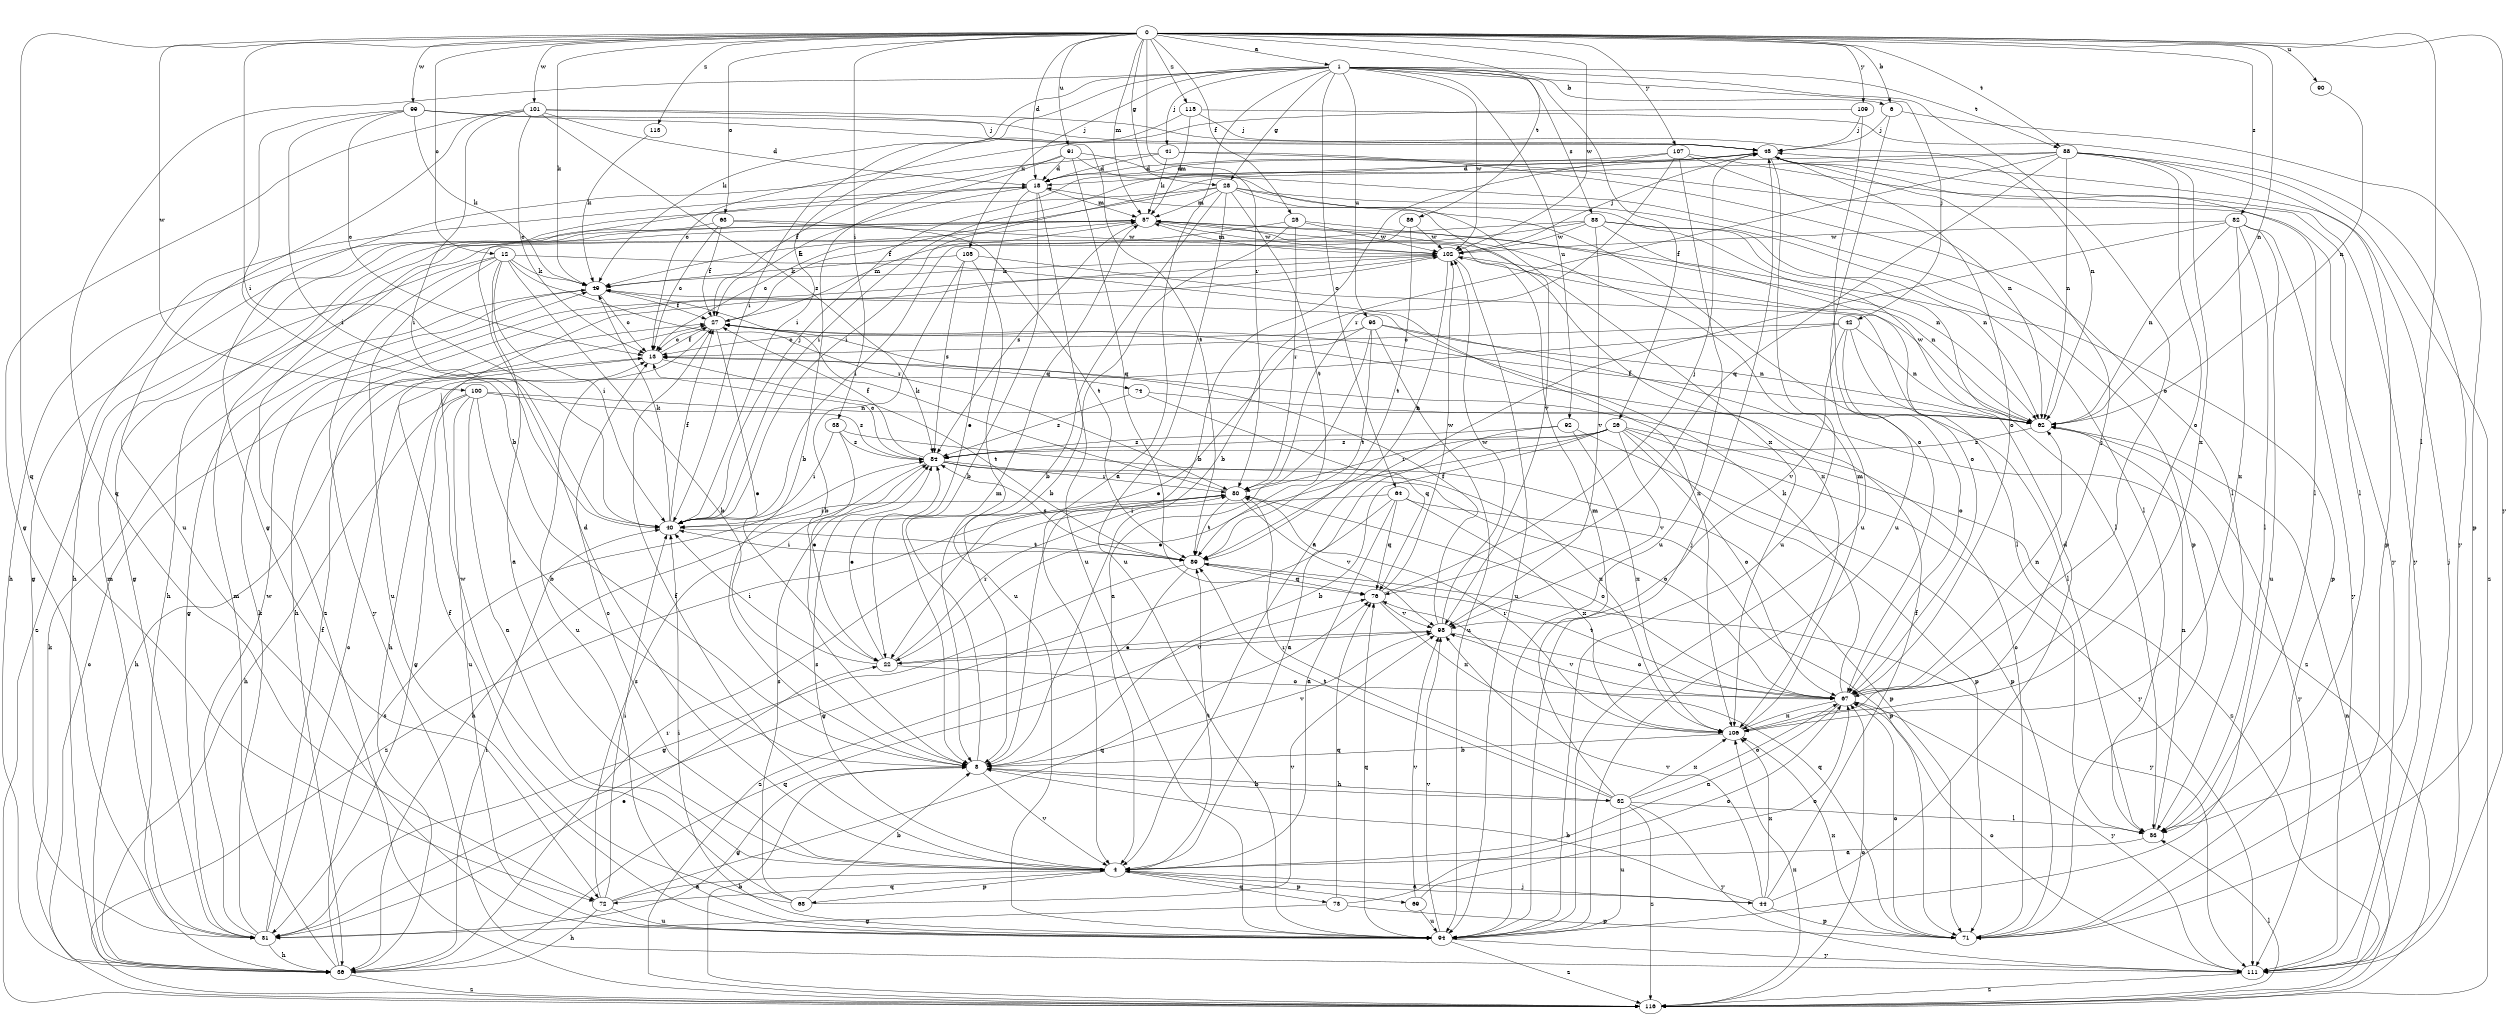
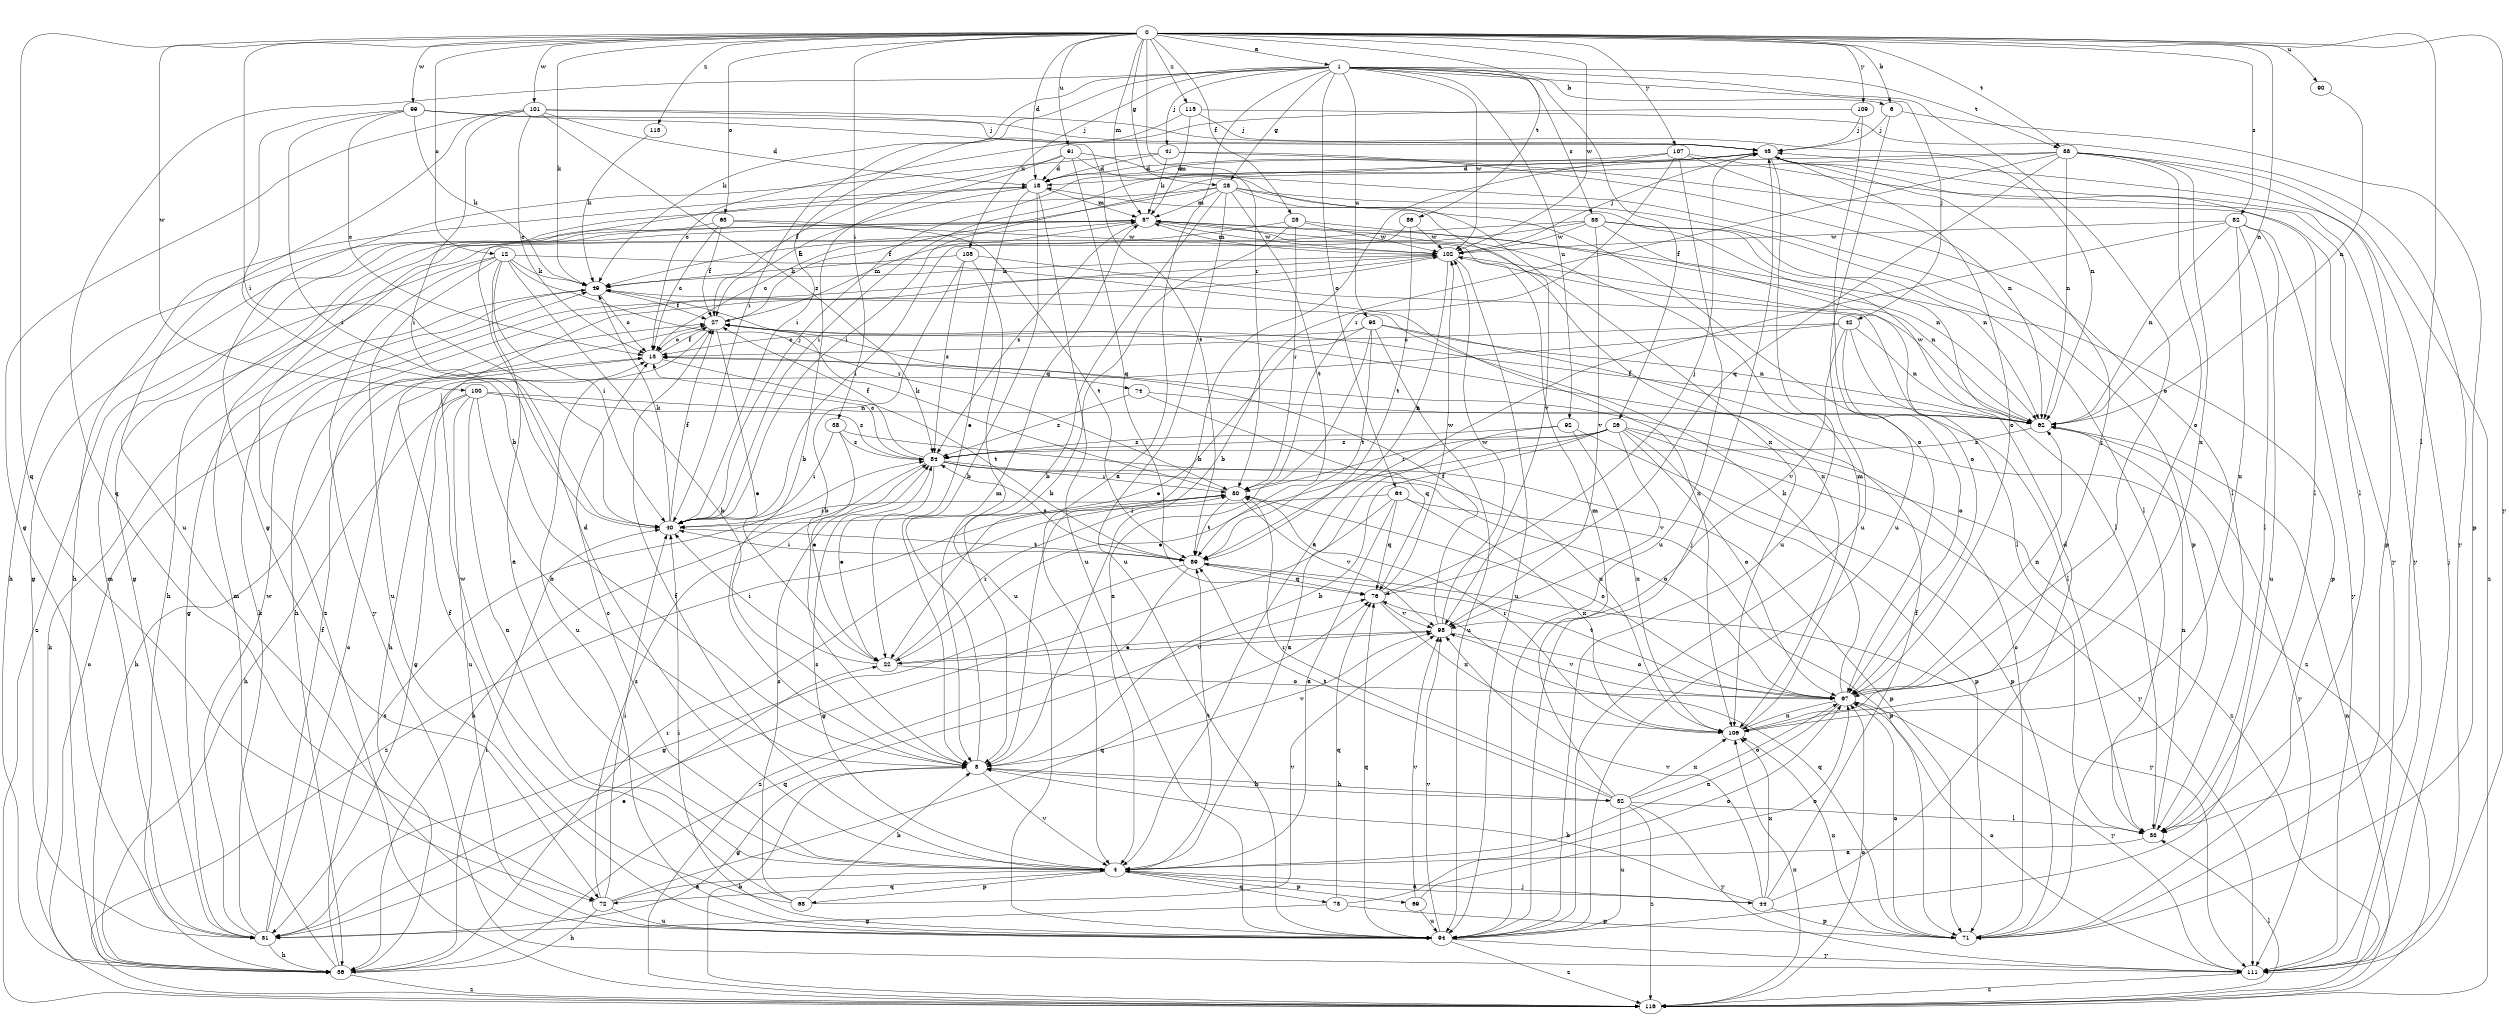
(853, 544) -> (845, 529)
(1357, 753) -> none
